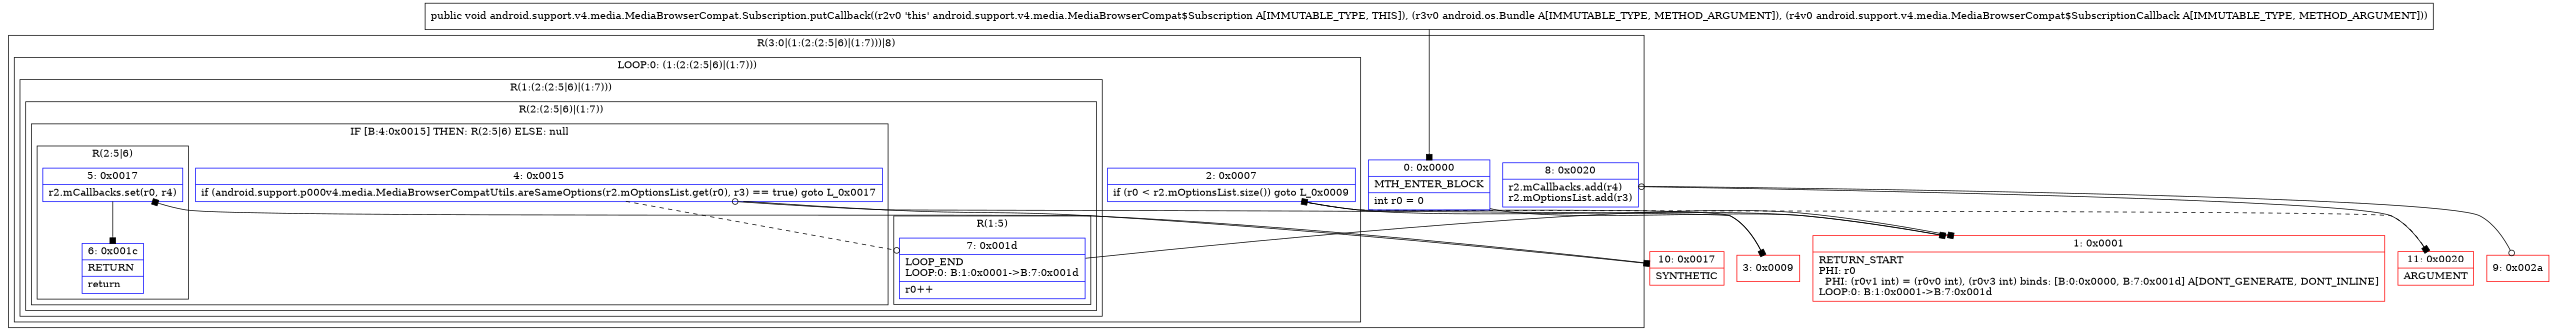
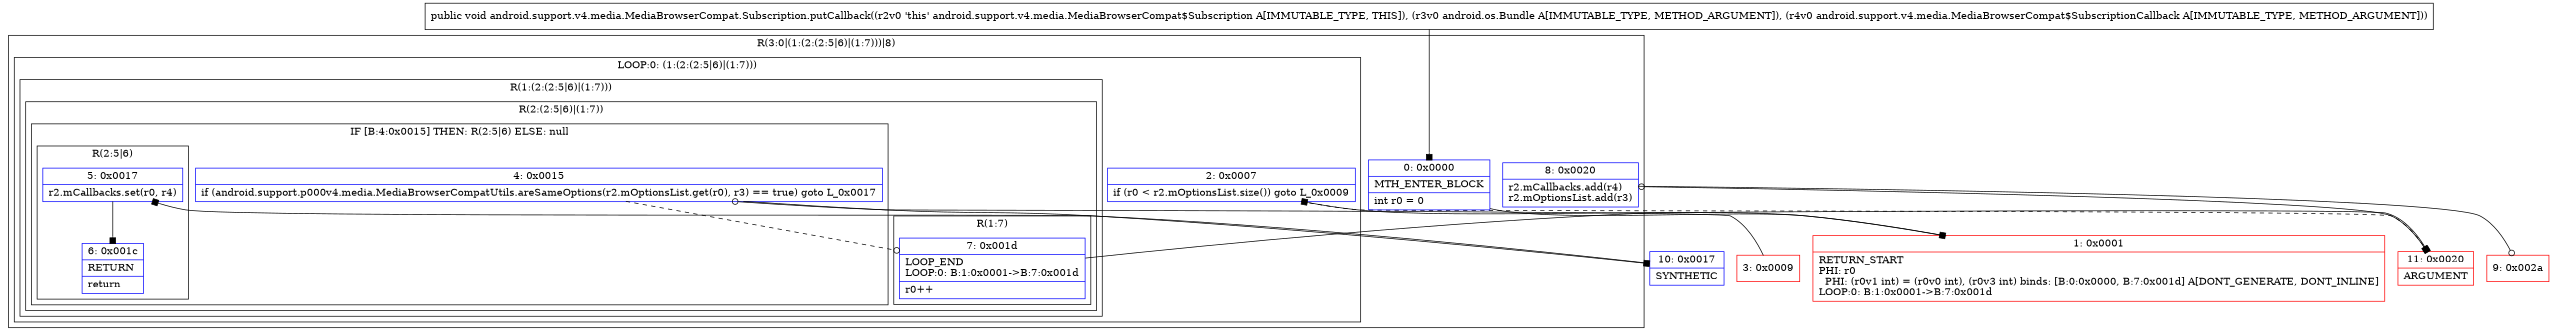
(1538, 210) -> none
(1516, 220) -> (1524, 220)
(992, 224) -> (992, 224)
(1687, 268) -> (1687, 268)
